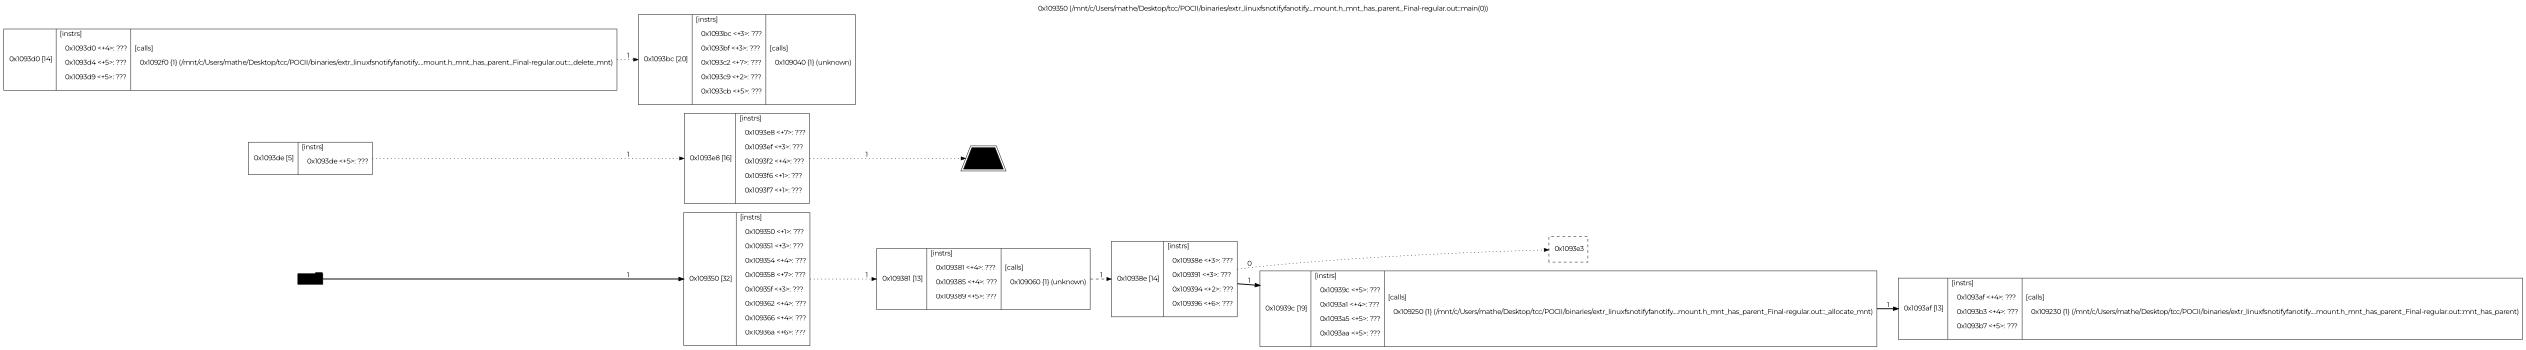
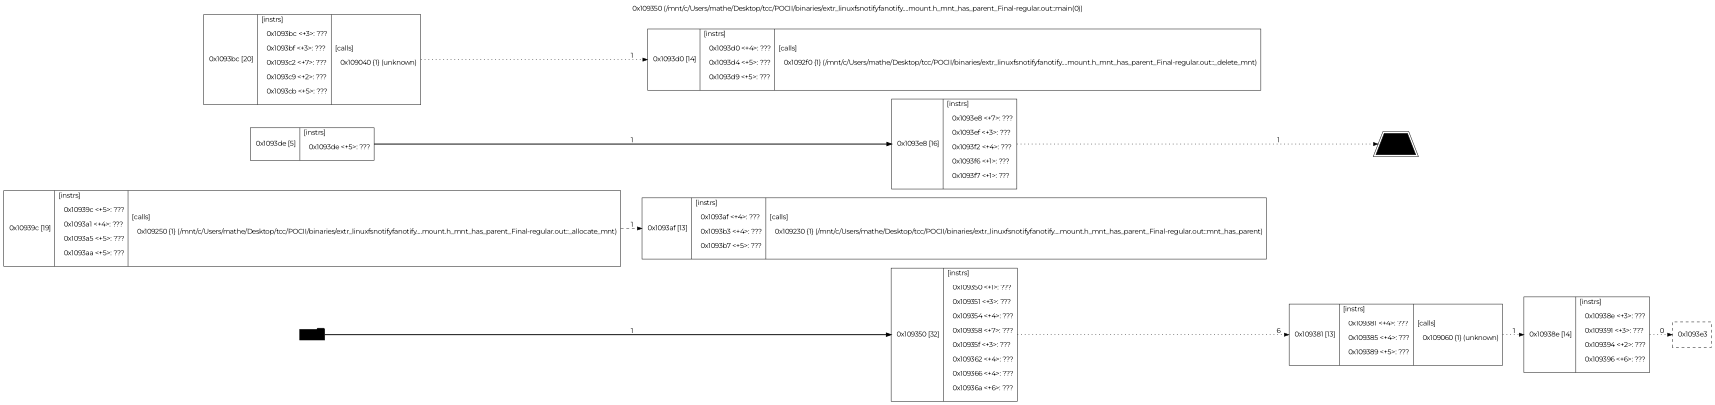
(625, 60) -> (532, 60)
(526, 158) -> (630, 144)
(866, 276) -> (1278, 331)
(1099, 279) -> (1511, 335)
(1246, 284) -> none
(1885, 309) -> (629, 228)
